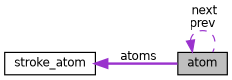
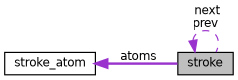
(203, 64) -> (206, 64)
